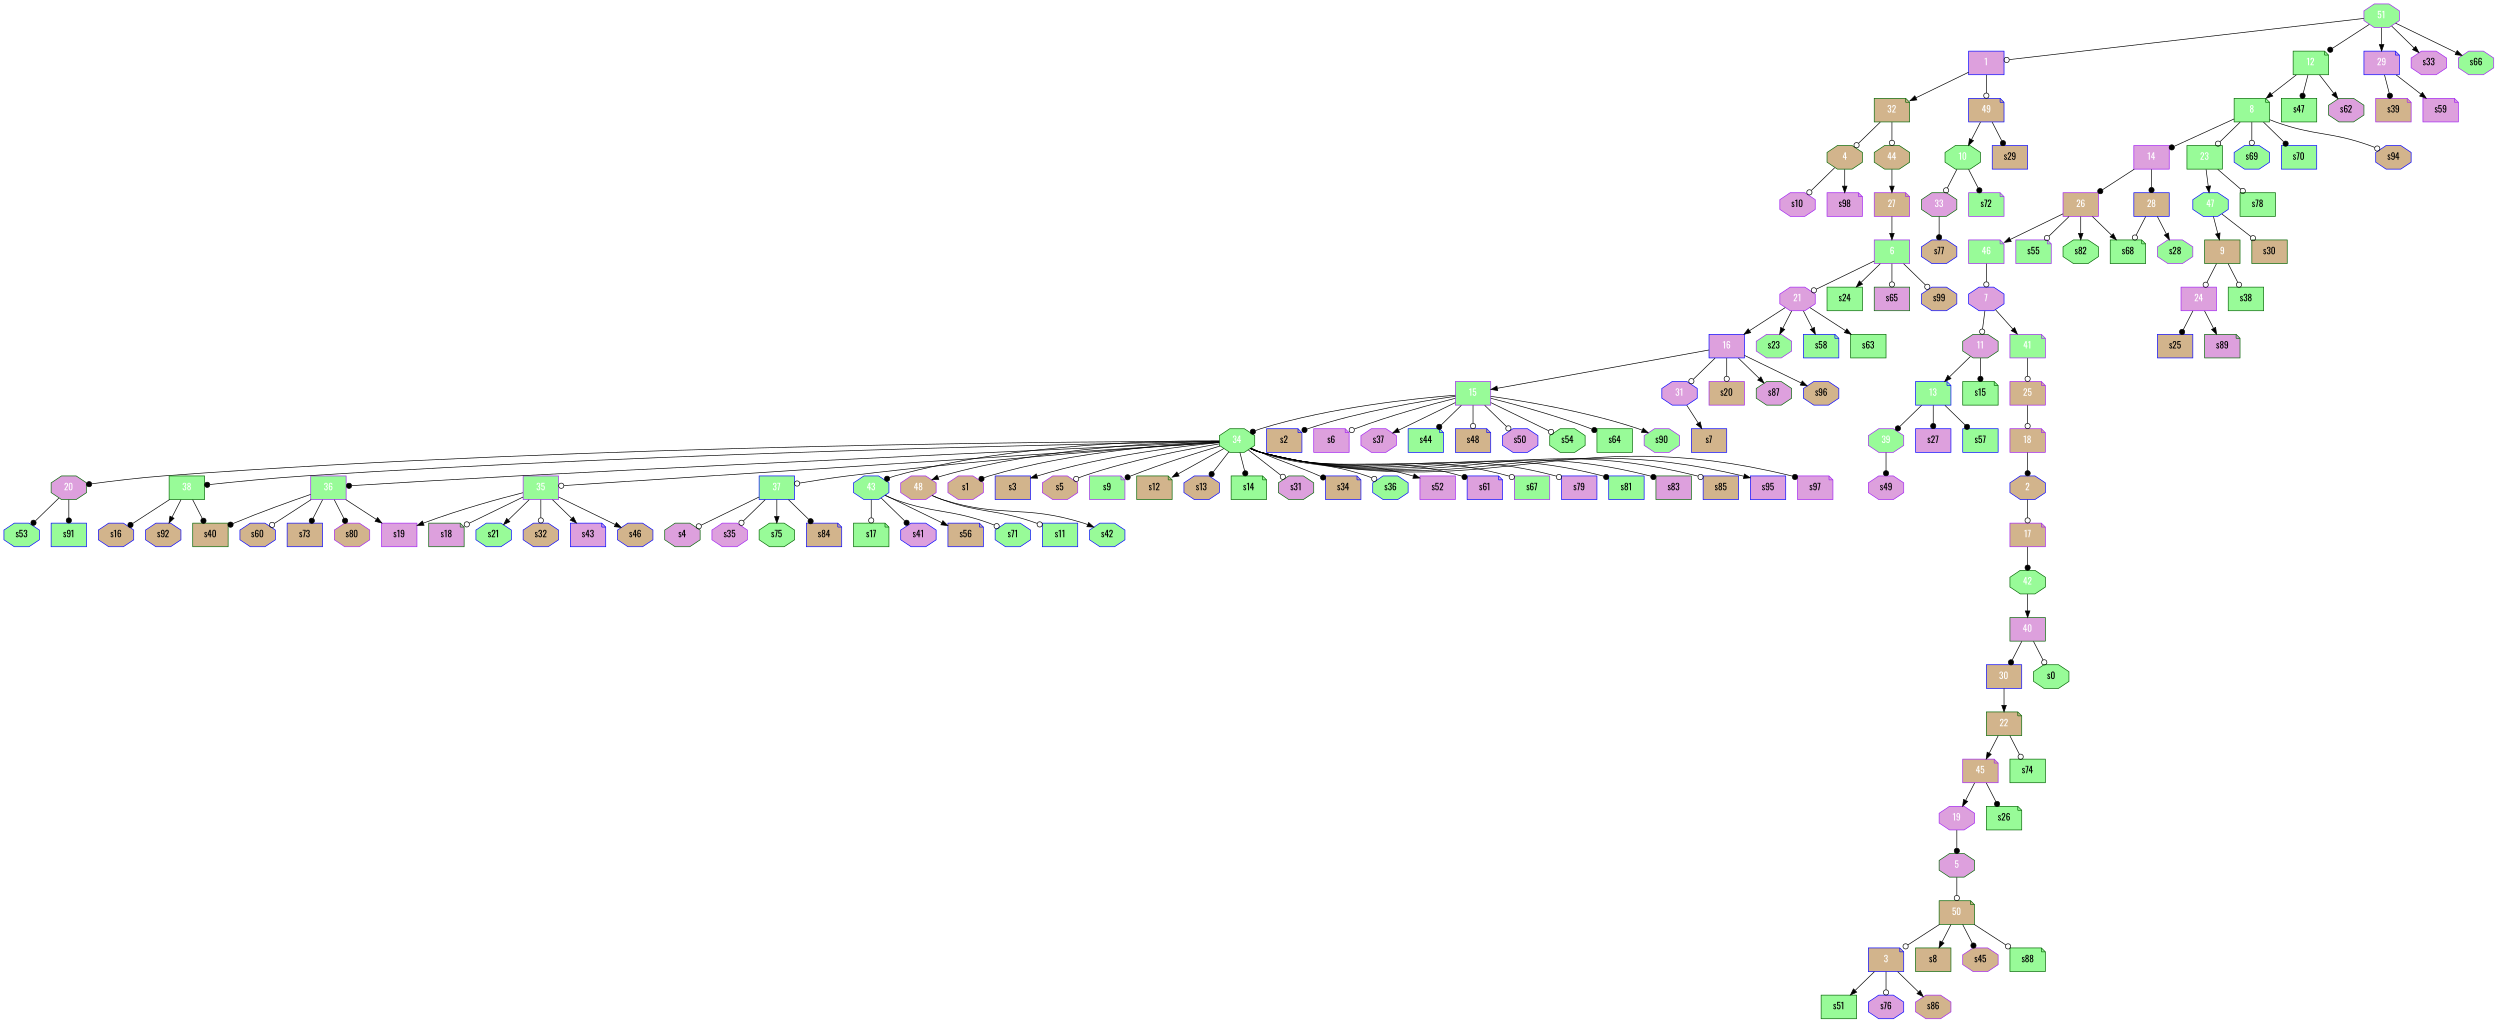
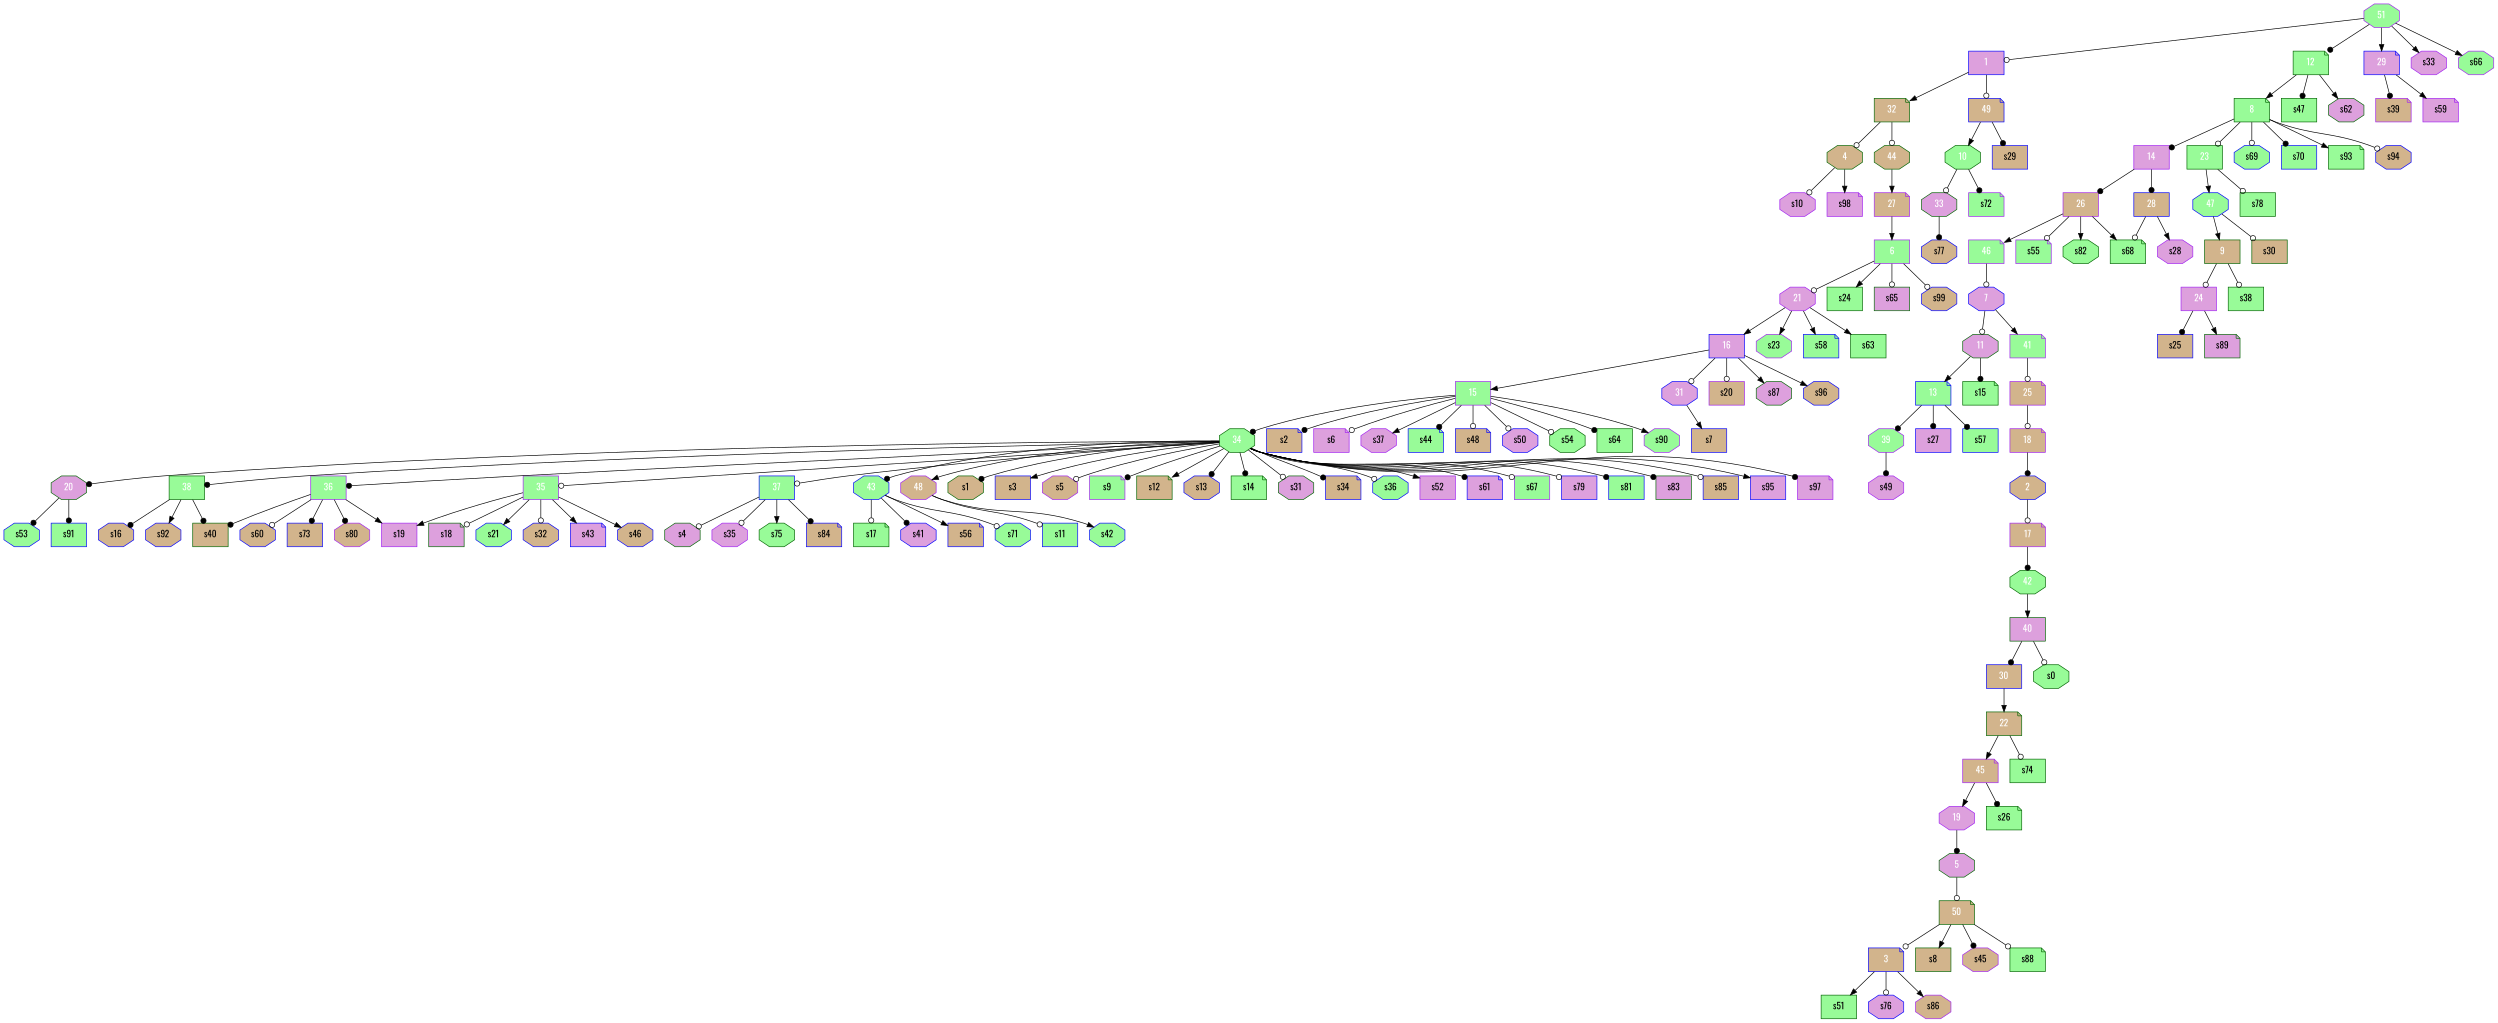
none -> (2346, 157)
(2175, 252) -> (2175, 252)
(966, 488) -> (966, 488)
